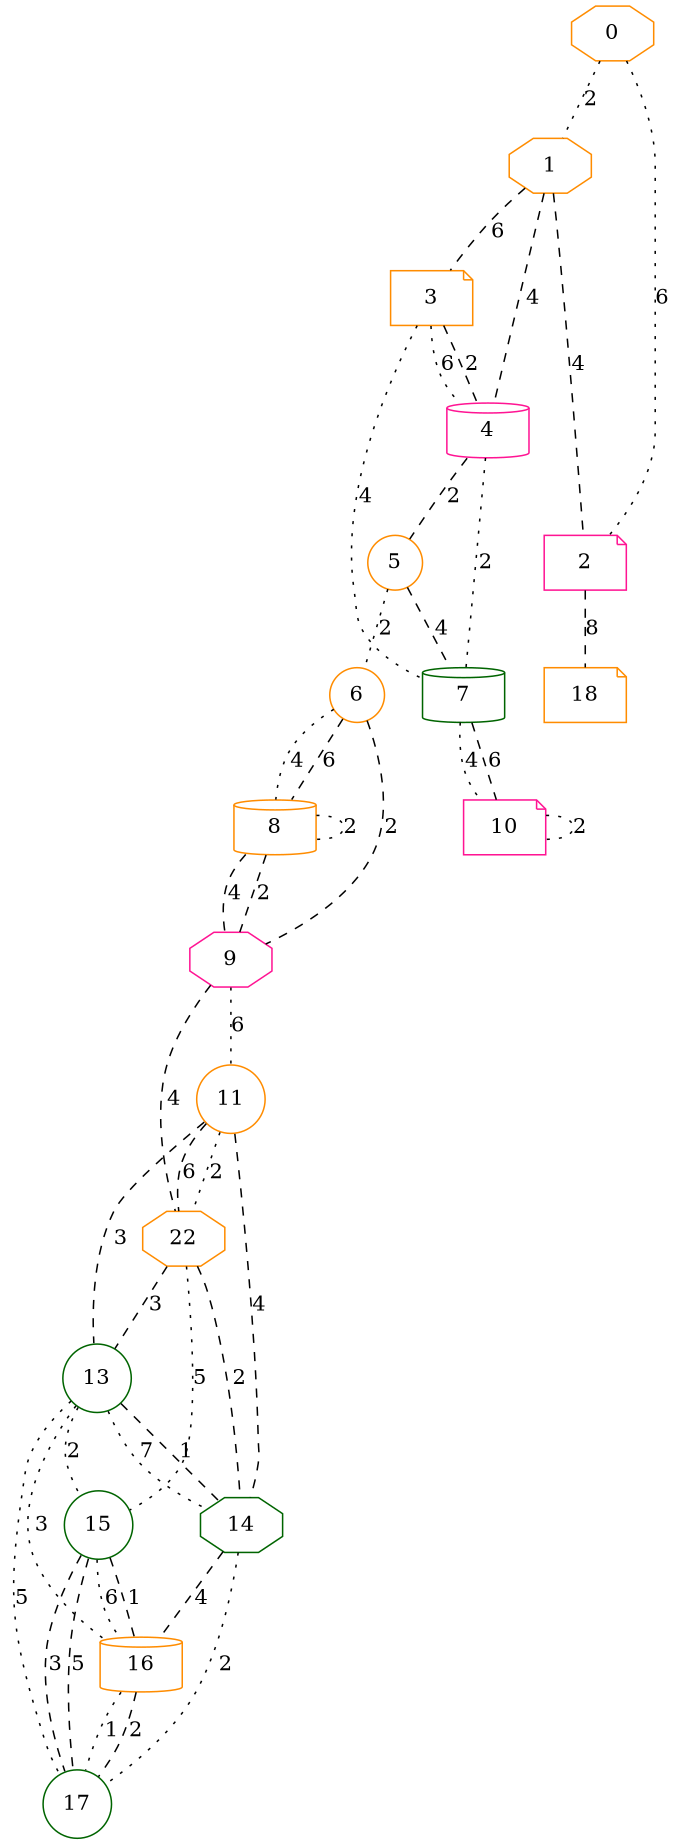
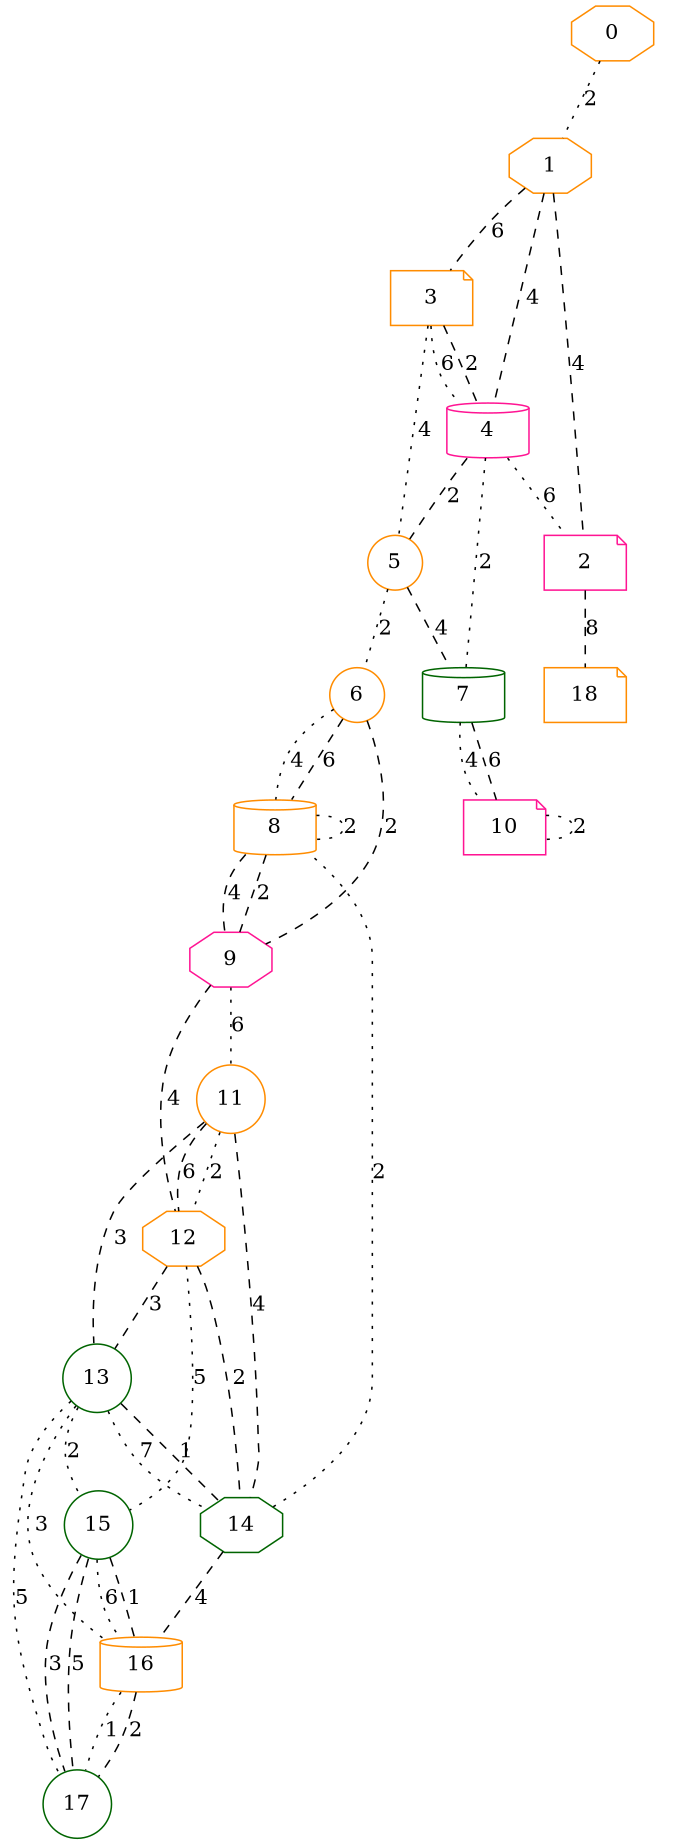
(655, 302) -> (537, 497)
(354, 512) -> (413, 430)
(184, 1239) -> (184, 1239)
(200, 1685) -> (372, 1190)
